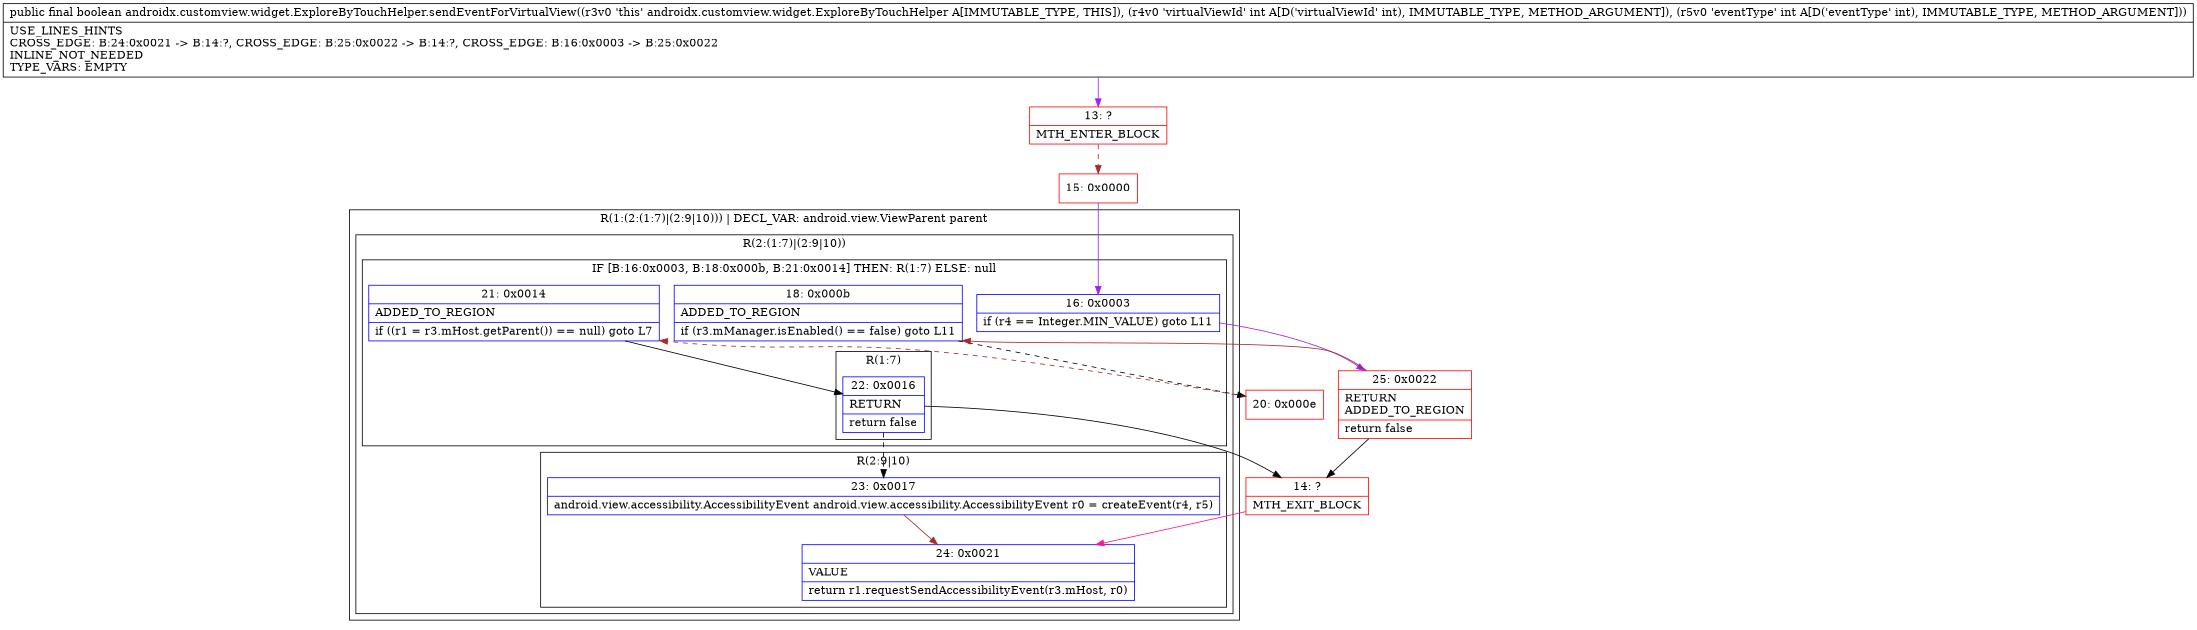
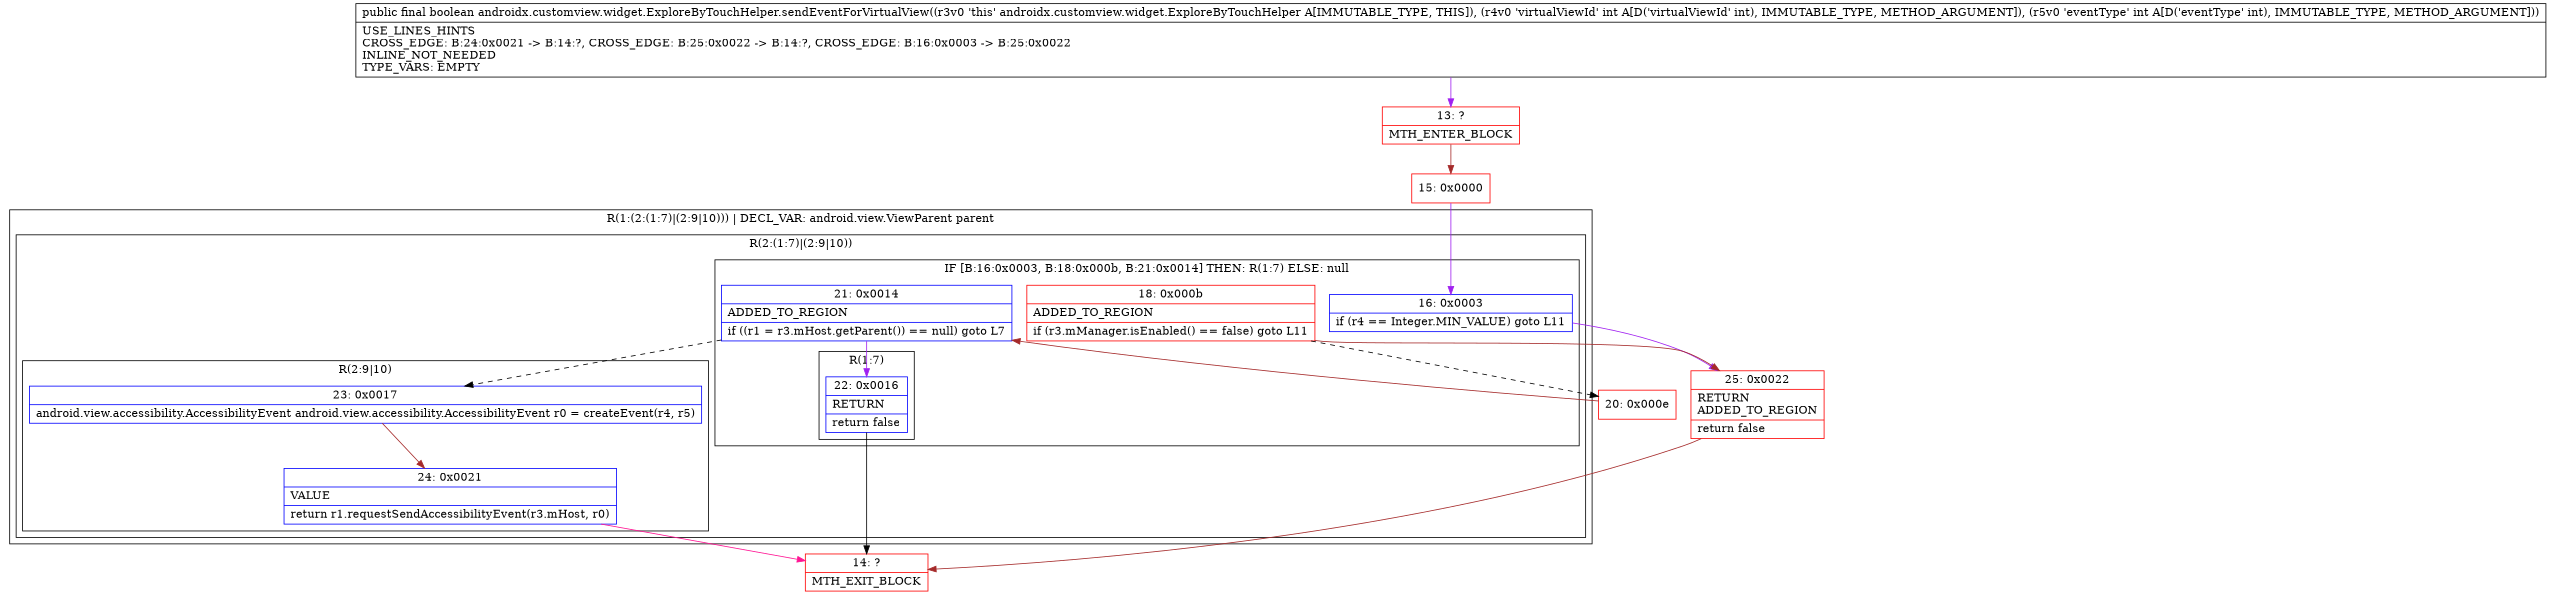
(1098, 155) -> (1451, 155)
(818, 313) -> (1171, 313)
(1171, 343) -> (1516, 343)
(958, 354) -> (1309, 375)
(730, 366) -> (867, 357)
(1351, 455) -> (1323, 529)
(884, 457) -> (578, 366)
(1175, 527) -> (738, 549)
